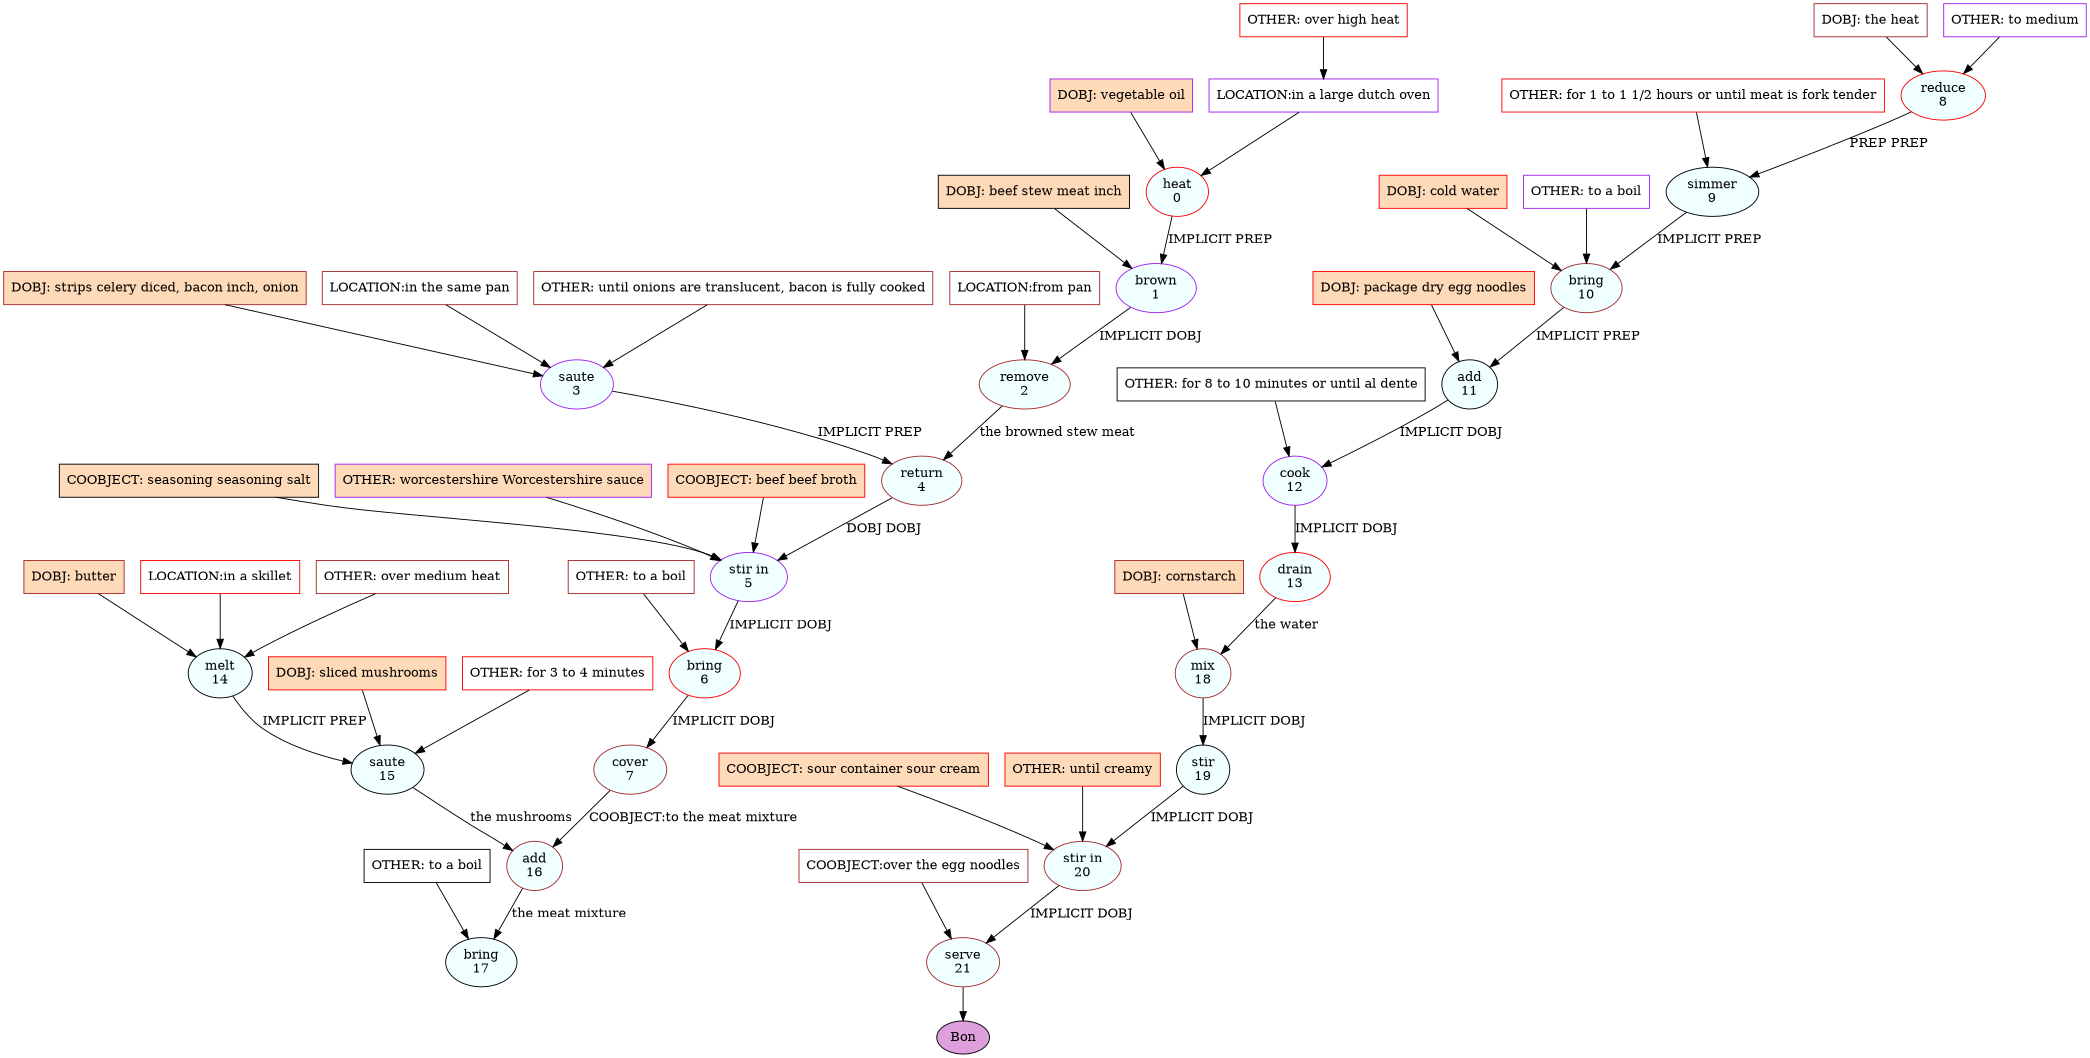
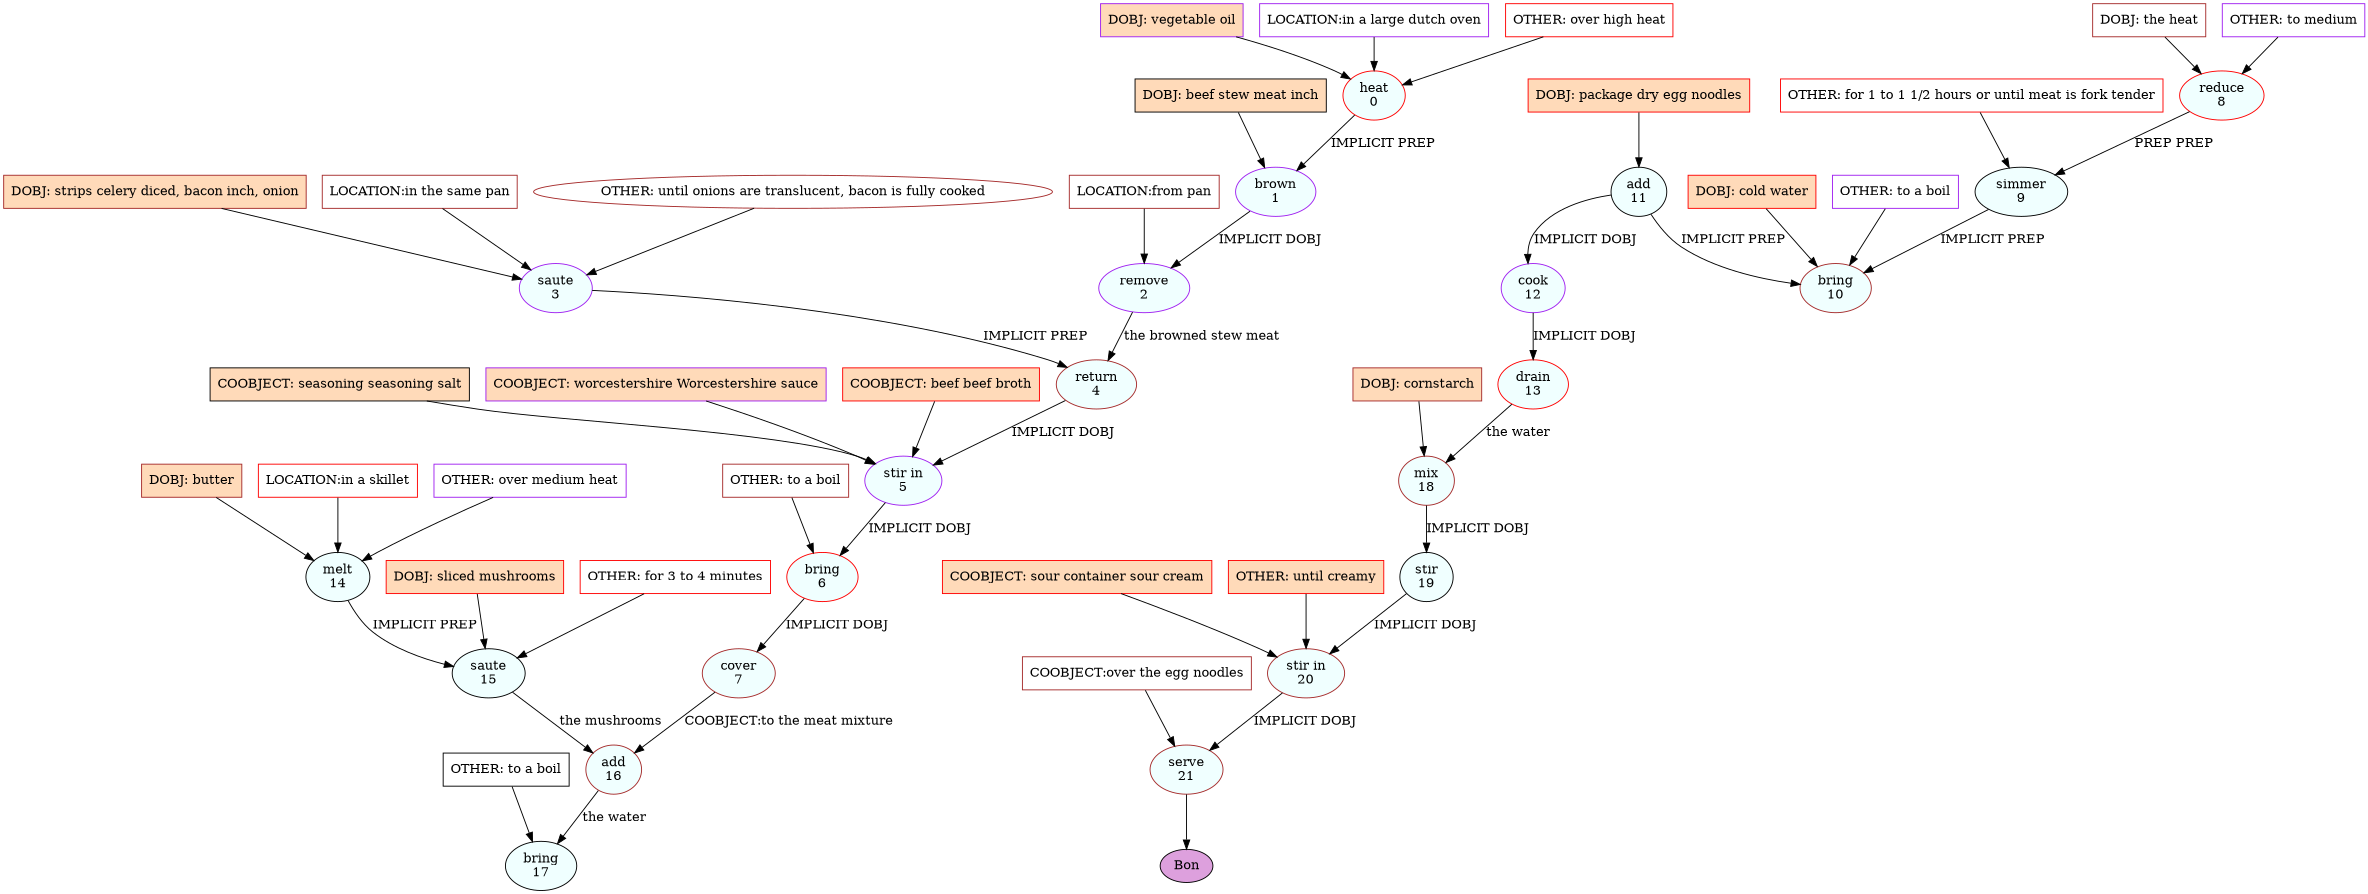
(1324, 53) -> (1477, 59)
(733, 288) -> (793, 192)
(1531, 334) -> (1713, 263)
(1025, 384) -> (1144, 288)
(1271, 384) -> none
(493, 481) -> (656, 384)
(884, 529) -> (1063, 433)
(412, 577) -> (530, 481)
(569, 914) -> (615, 818)
